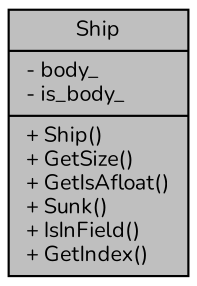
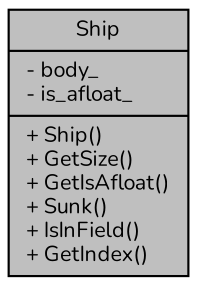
(76, 94) -> (80, 94)
